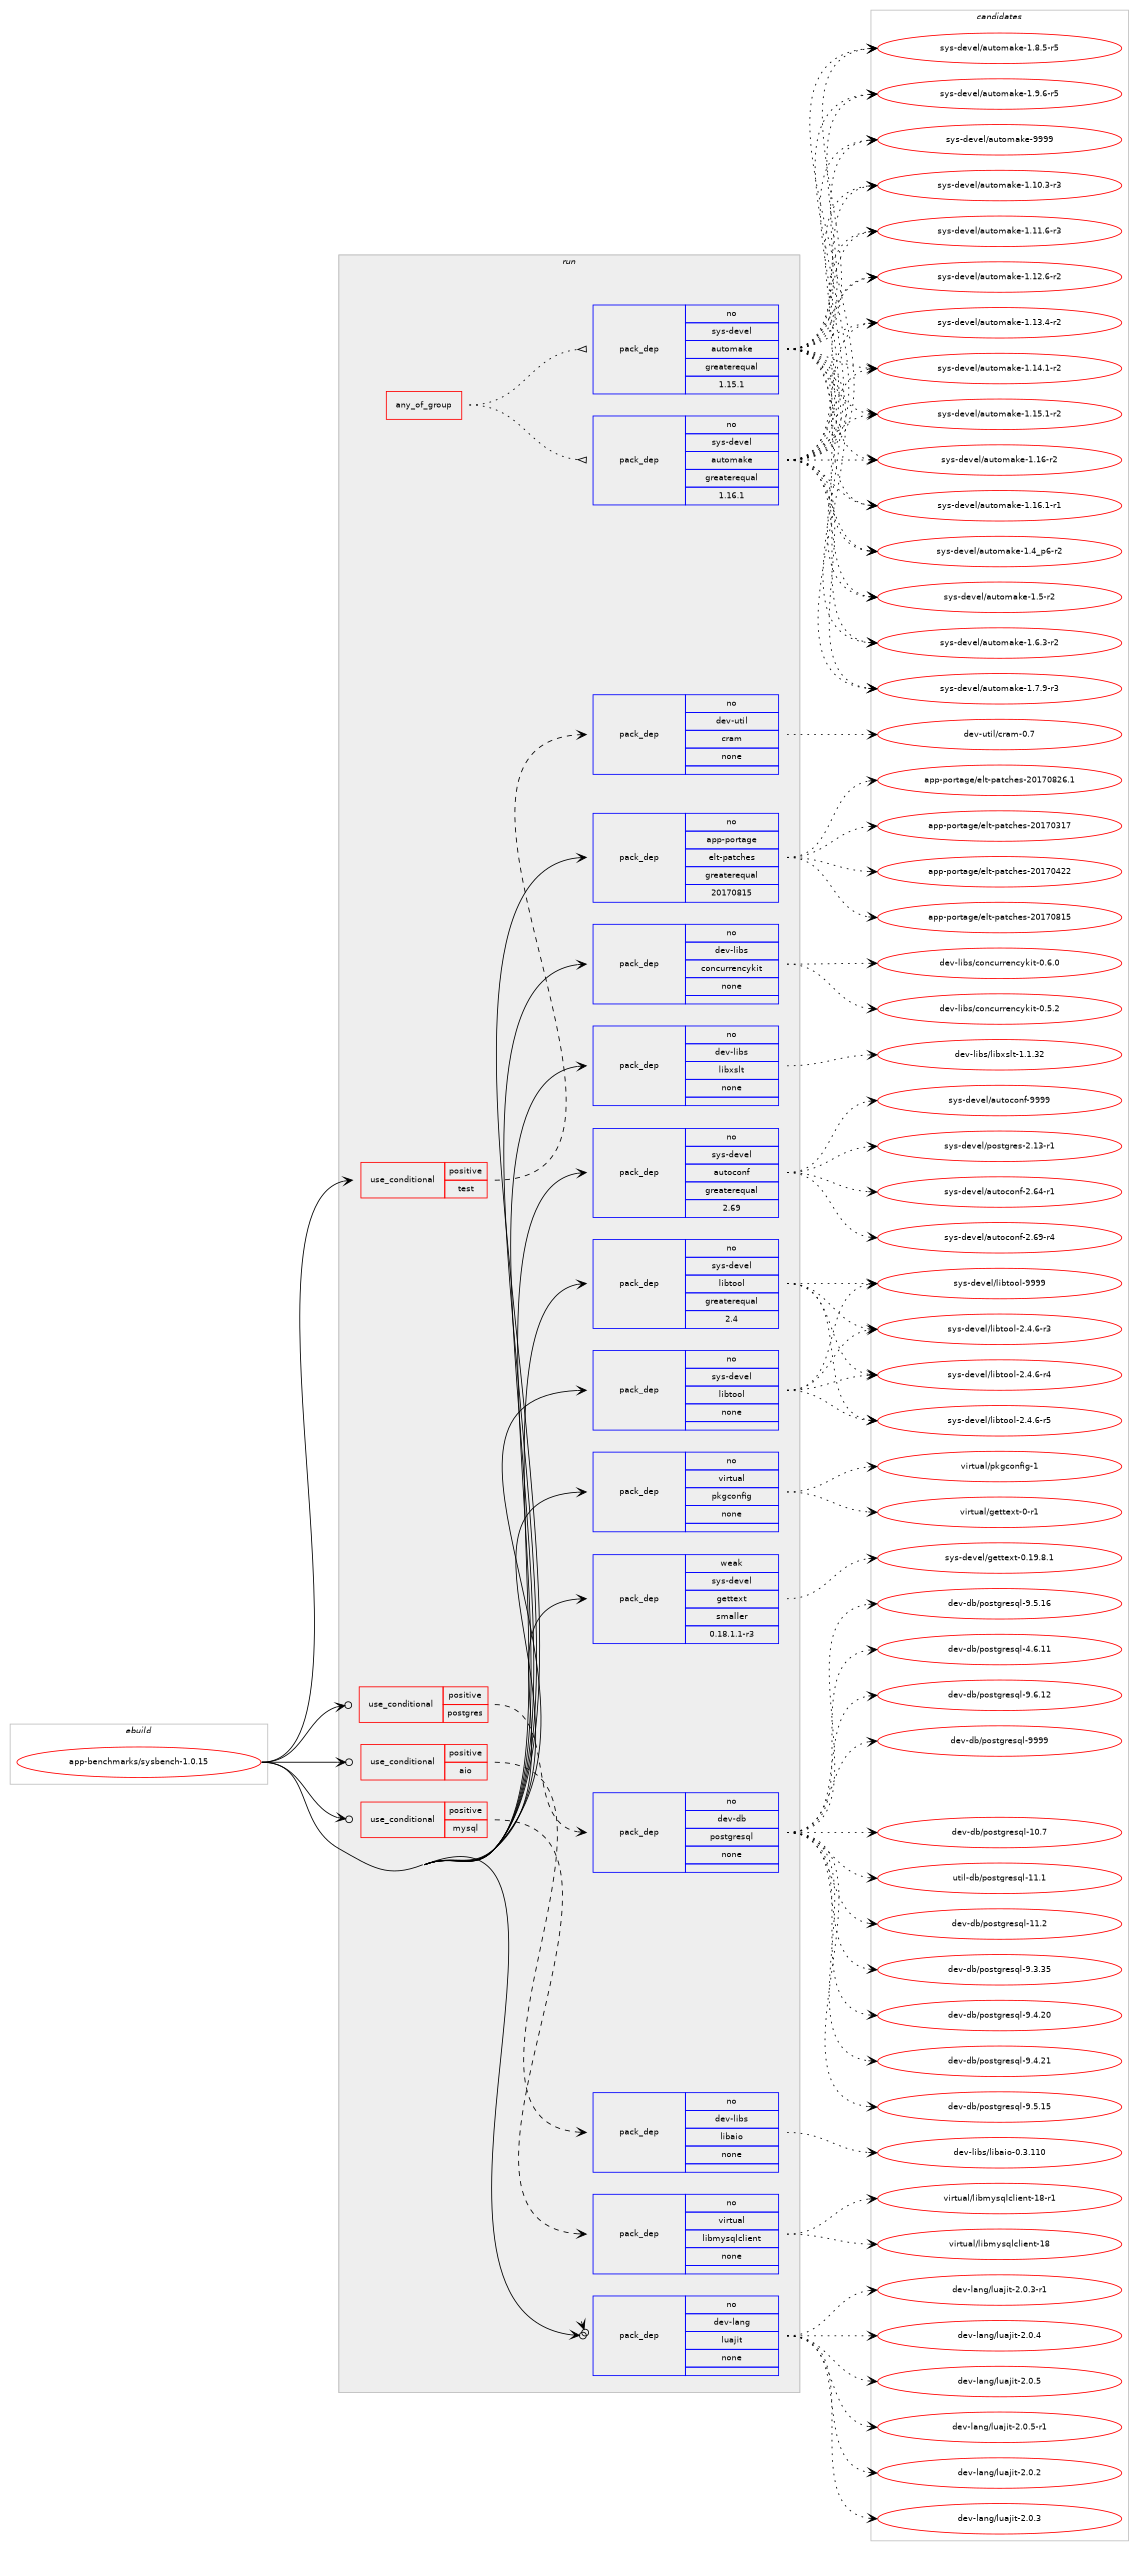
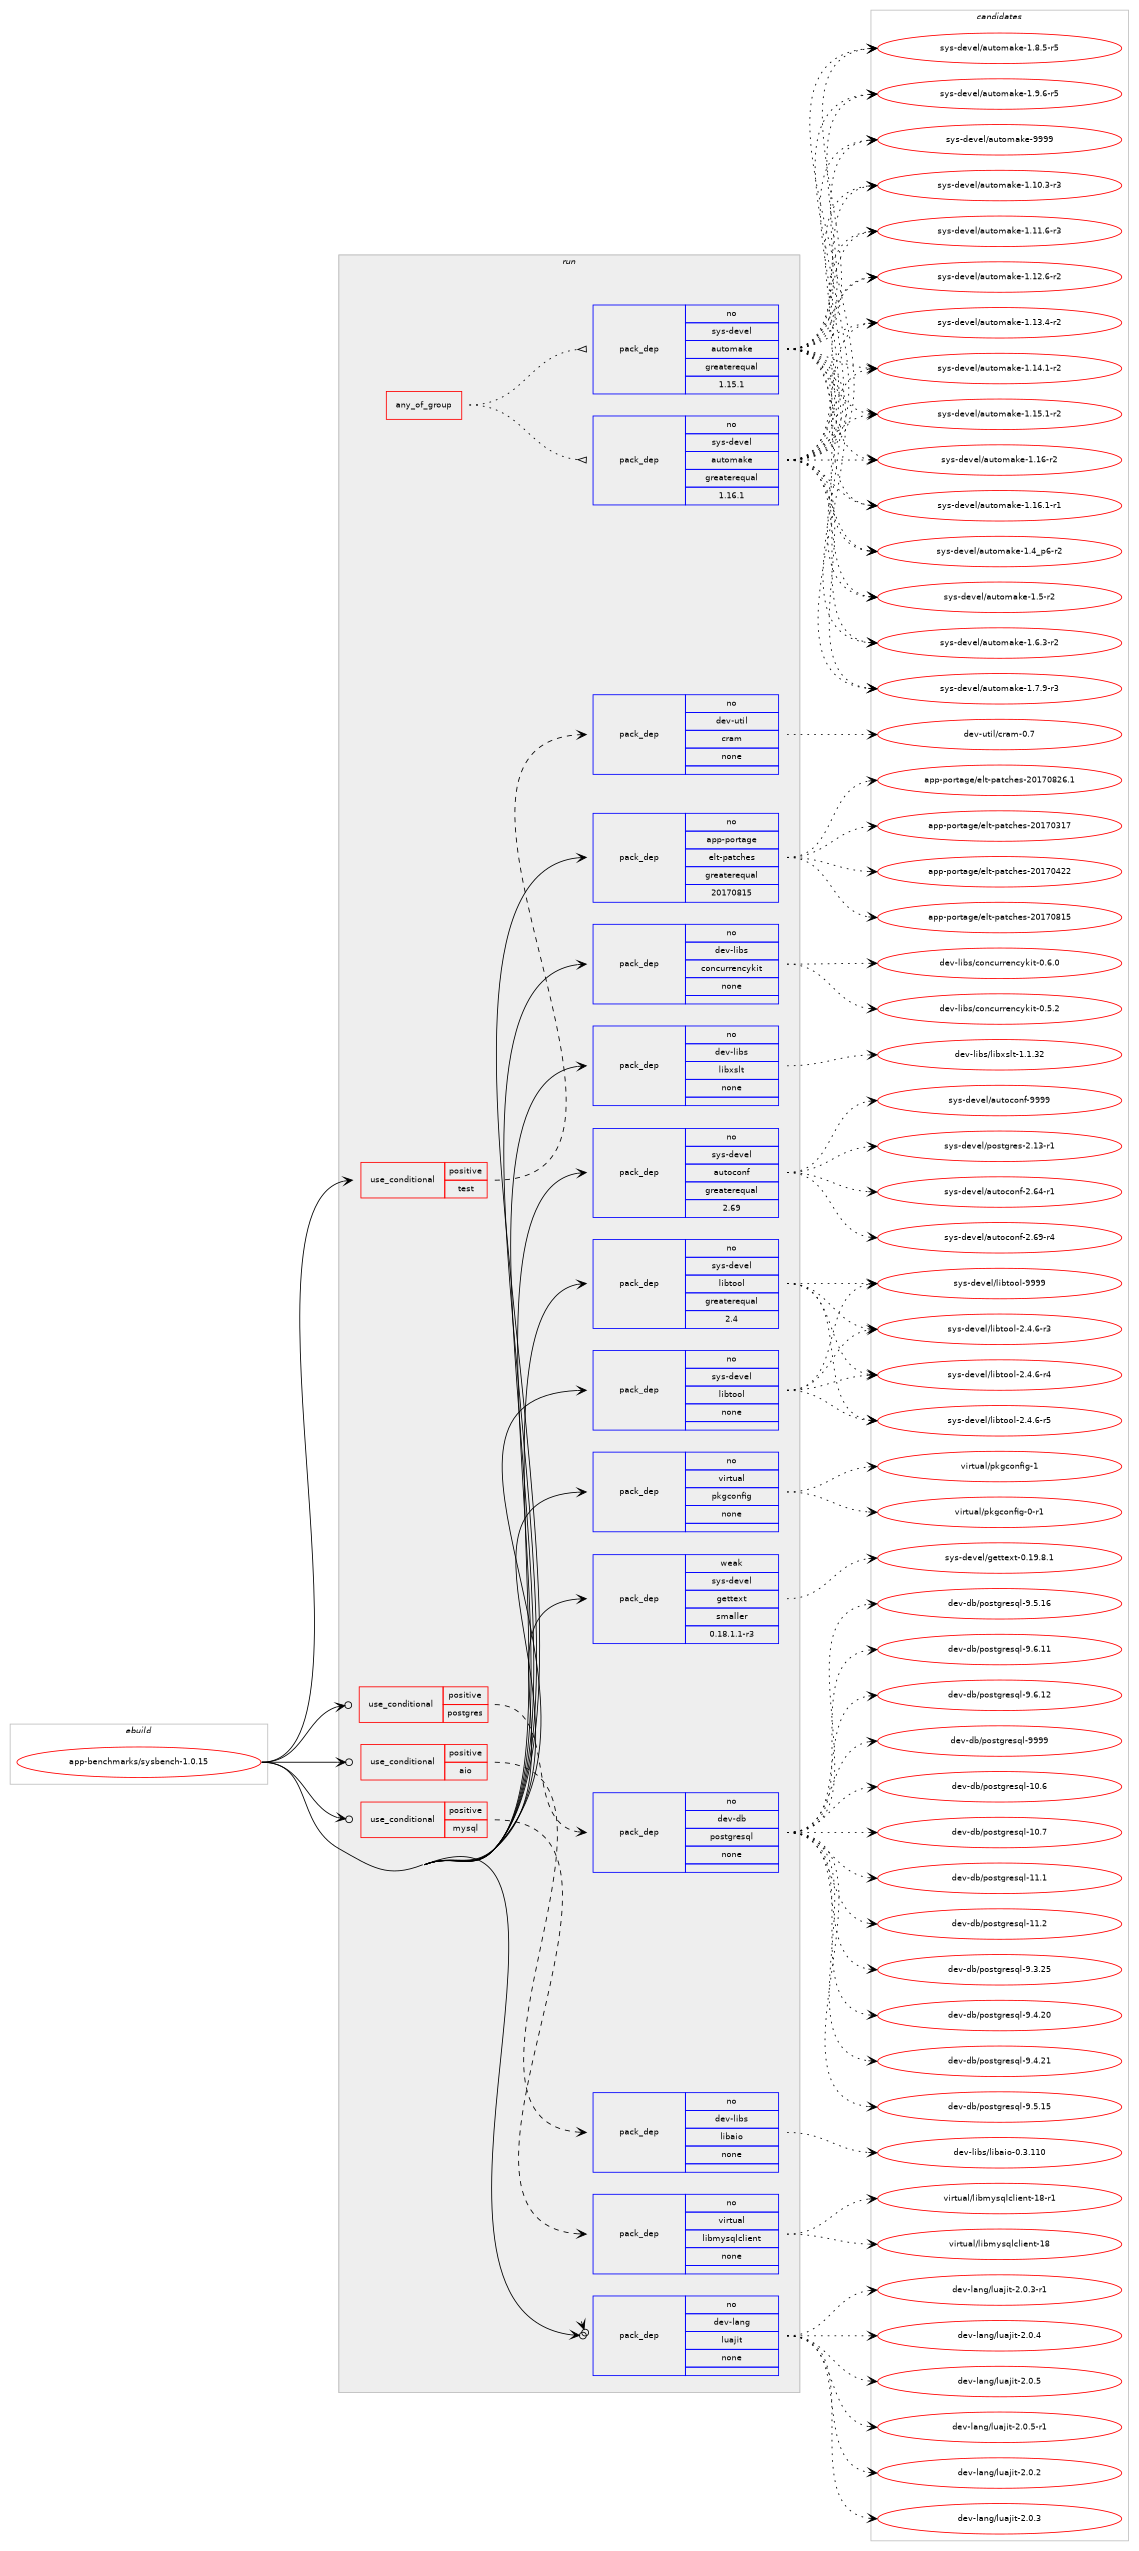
(1000, 1512) -> (1000, 1512)
(1000, 1650) -> (1000, 1650)
none -> (1000, 1787)
(1000, 1878) -> (1000, 1878)
(1000, 1970) -> (1000, 1970)
